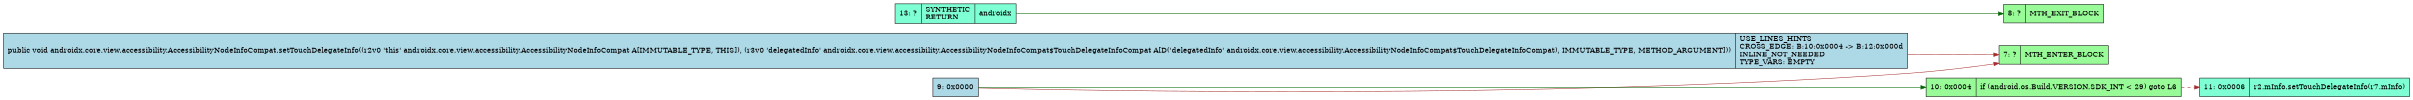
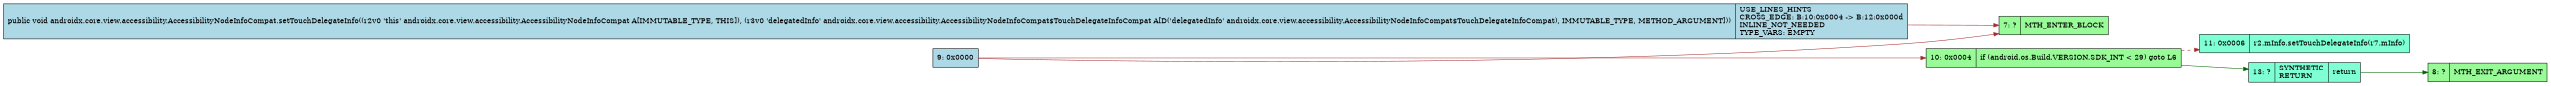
(996, 13) -> (2345, 72)
(2064, 13) -> (2498, 72)
none -> (2212, 67)
(1449, 87) -> (1379, 58)
